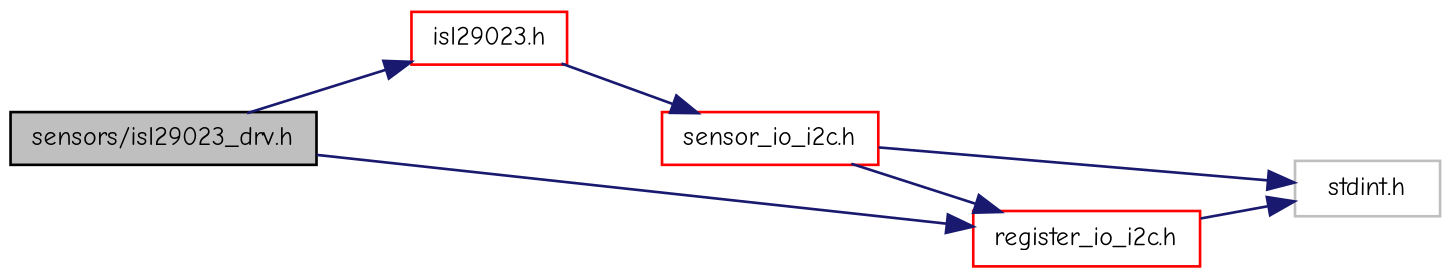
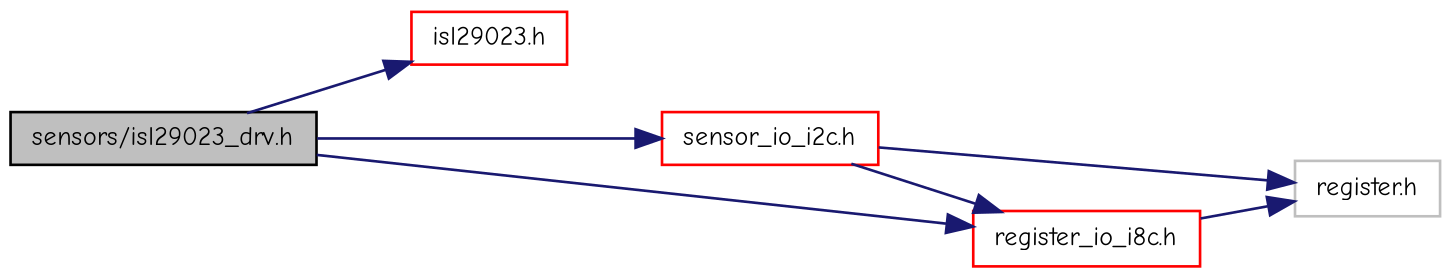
(617, 84) -> (476, 138)
(1368, 189) -> (1368, 189)
(1087, 239) -> (1087, 239)
